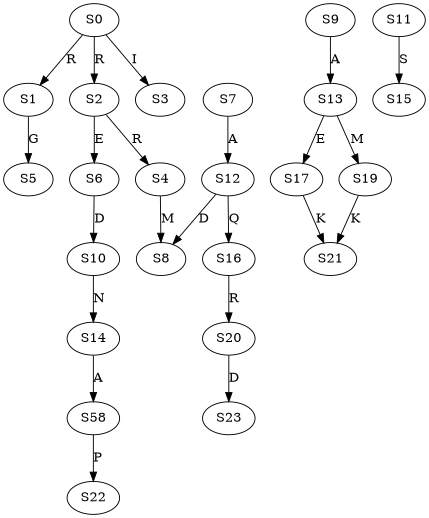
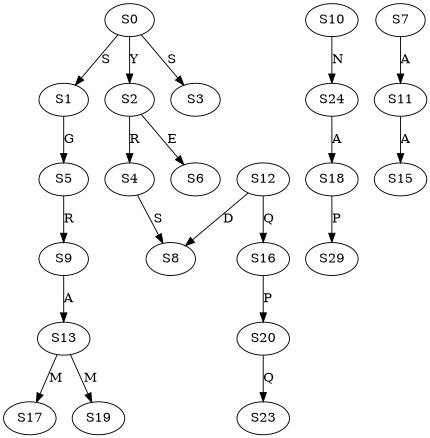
(71, 60) -> (106, 60)
(99, 60) -> (134, 60)
(135, 60) -> (172, 60)
(404, 60) -> (405, 140)
(228, 135) -> (401, 55)
(321, 140) -> (56, 378)
none -> (64, 215)
(94, 215) -> none
(168, 219) -> (158, 219)
(330, 259) -> none
(234, 299) -> (268, 299)
(93, 339) -> (332, 100)
(234, 378) -> (269, 378)
(93, 418) -> (332, 179)
(93, 498) -> (332, 259)
